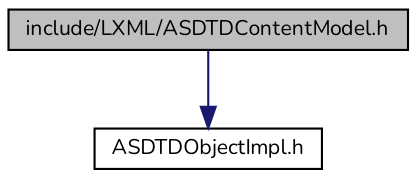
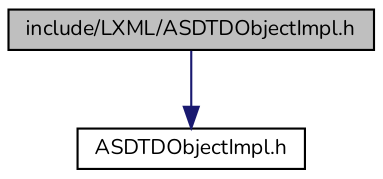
(208, 30) -> (191, 30)
